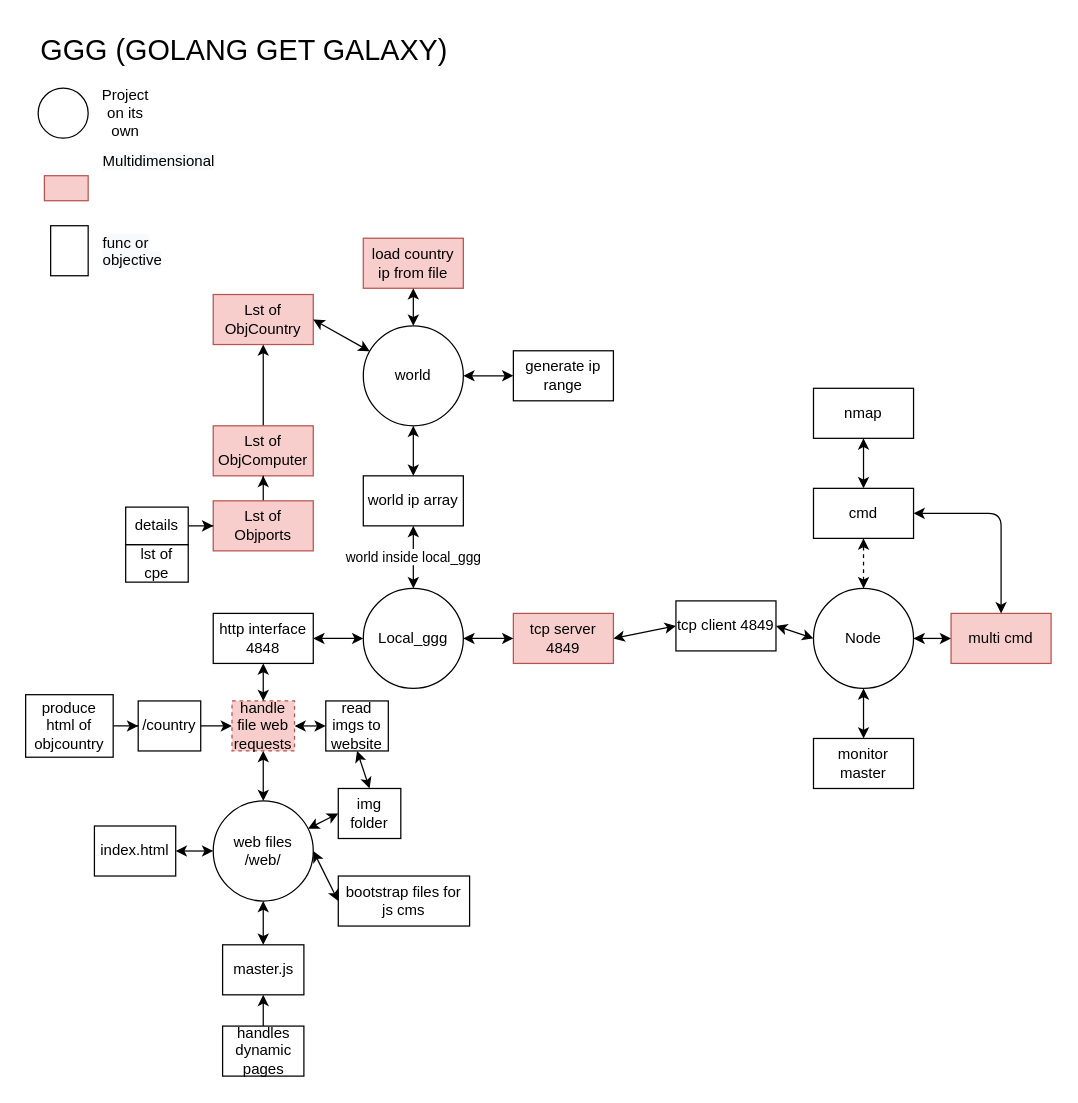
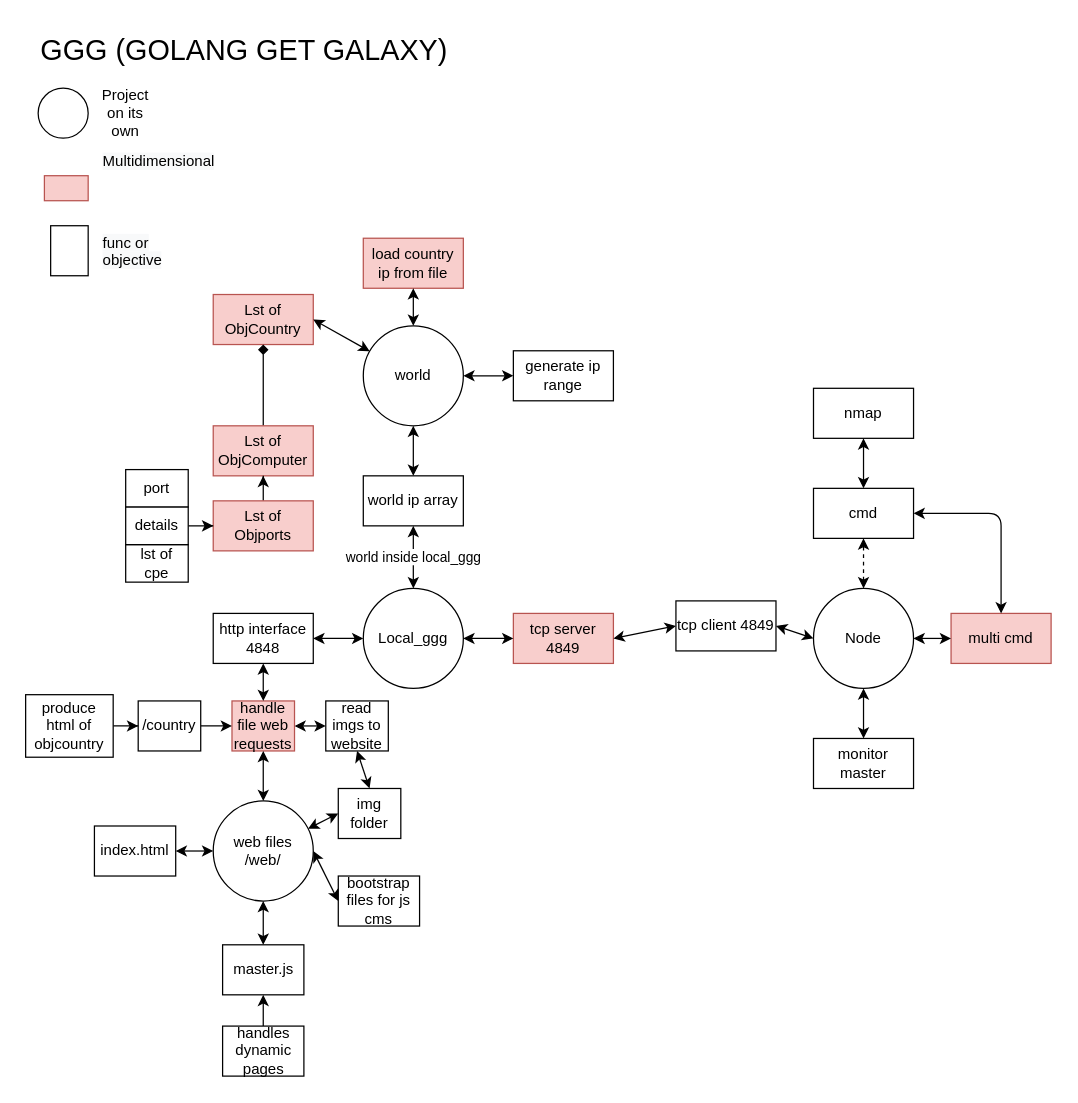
(263, 354) -> (263, 355)
none -> (157, 488)
(263, 726) -> (263, 726)
(404, 901) -> (379, 901)
